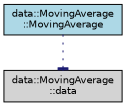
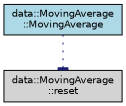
(63, 86) -> (63, 86)
